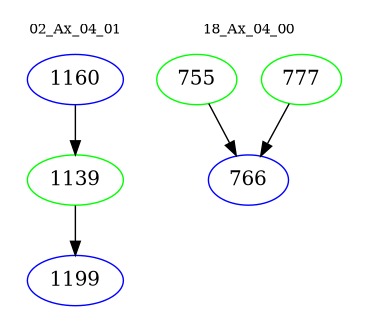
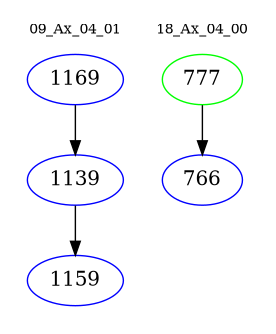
(75, 30) -> (75, 30)
(75, 80) -> (75, 80)
(197, 80) -> none
(75, 180) -> (75, 180)
(75, 281) -> (75, 281)
